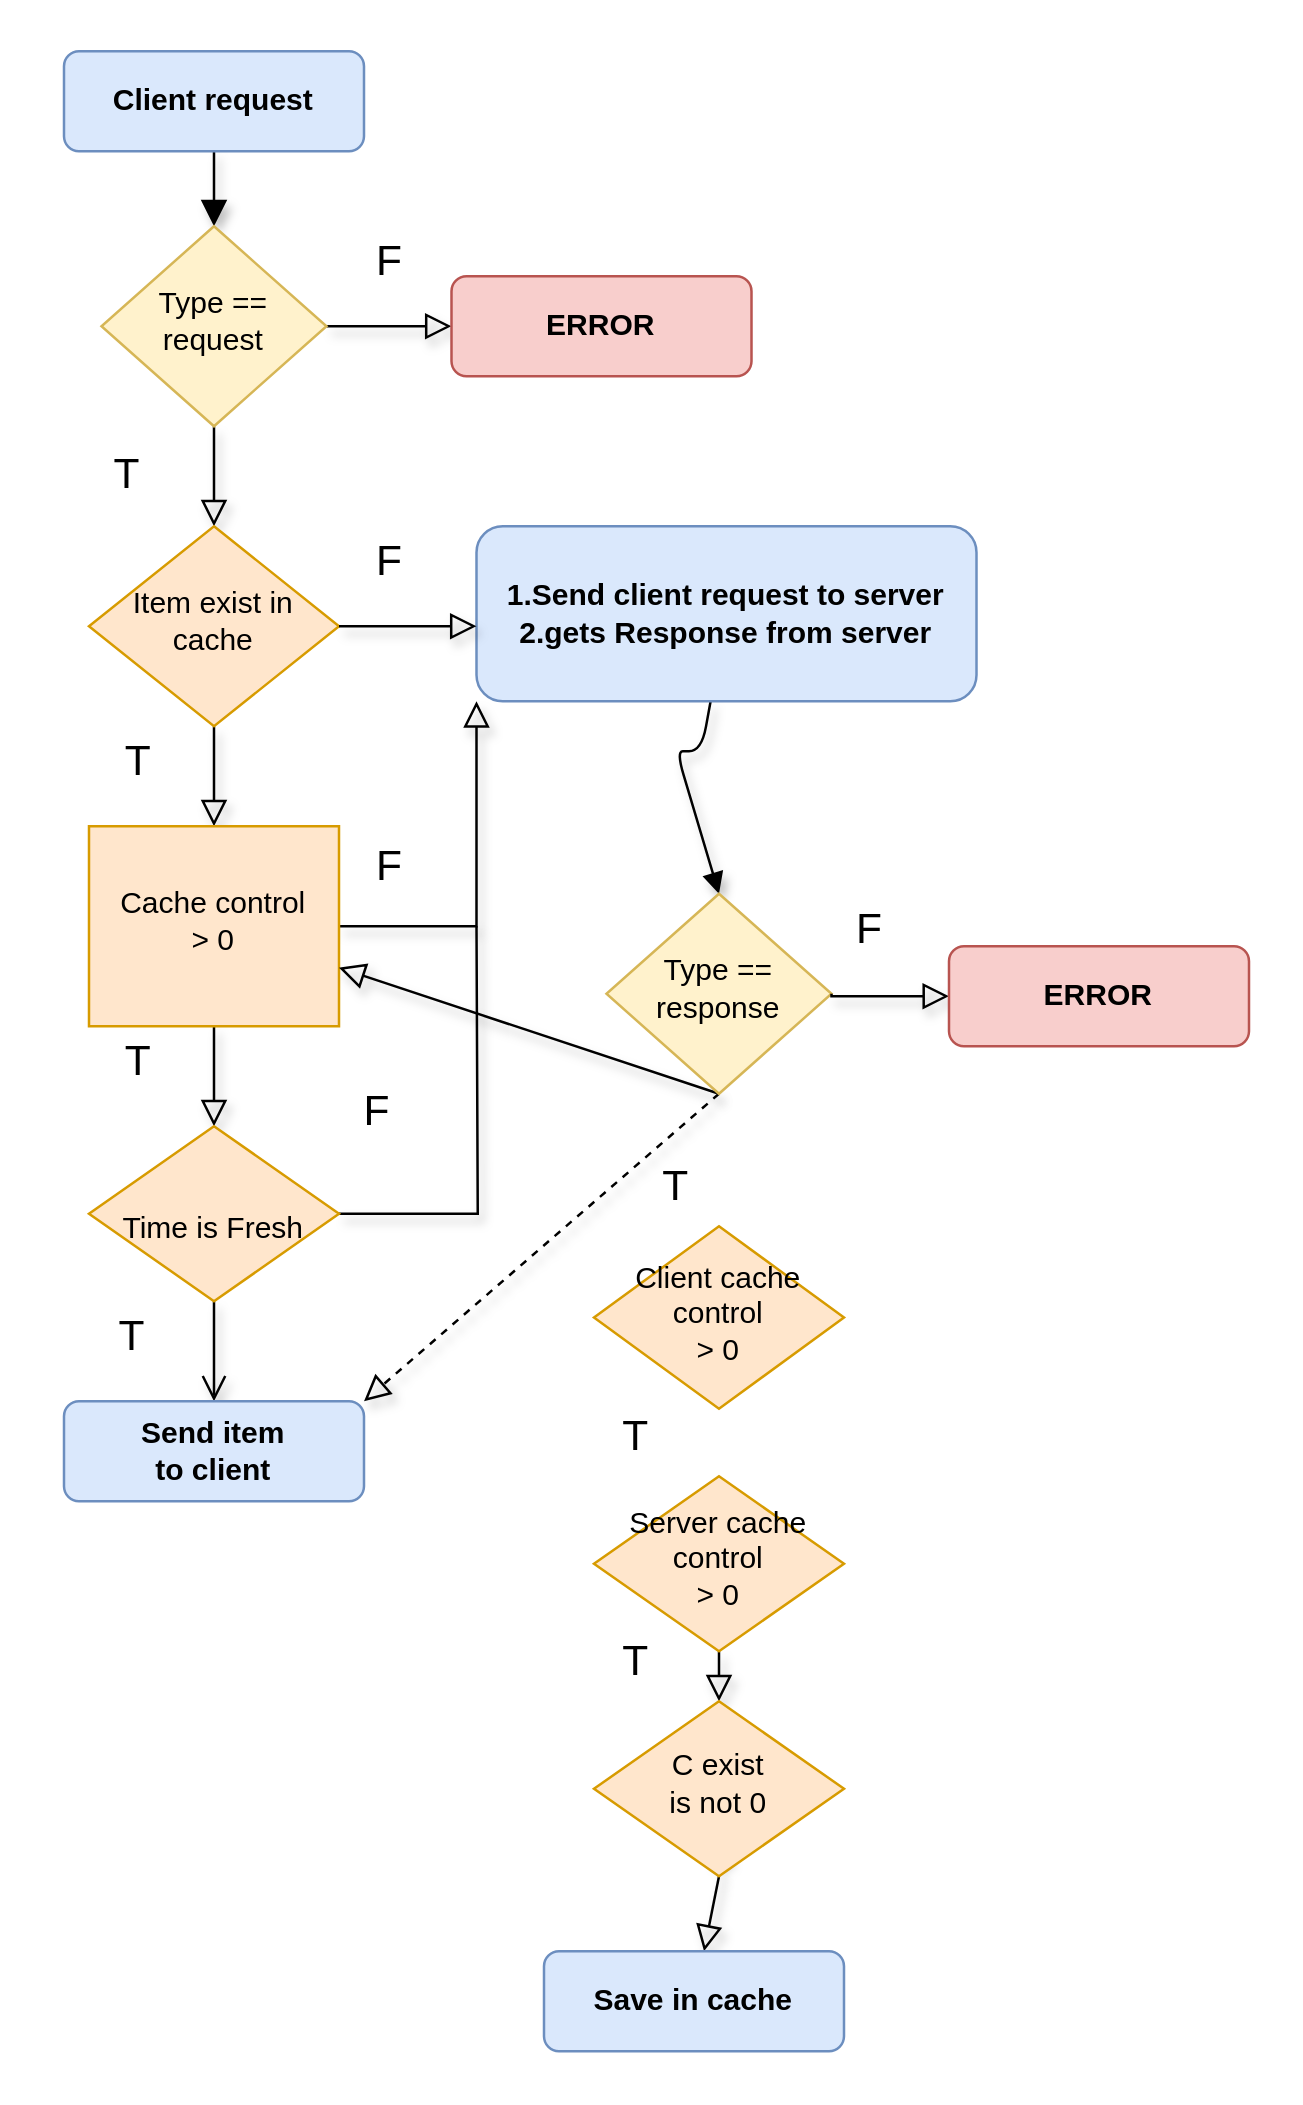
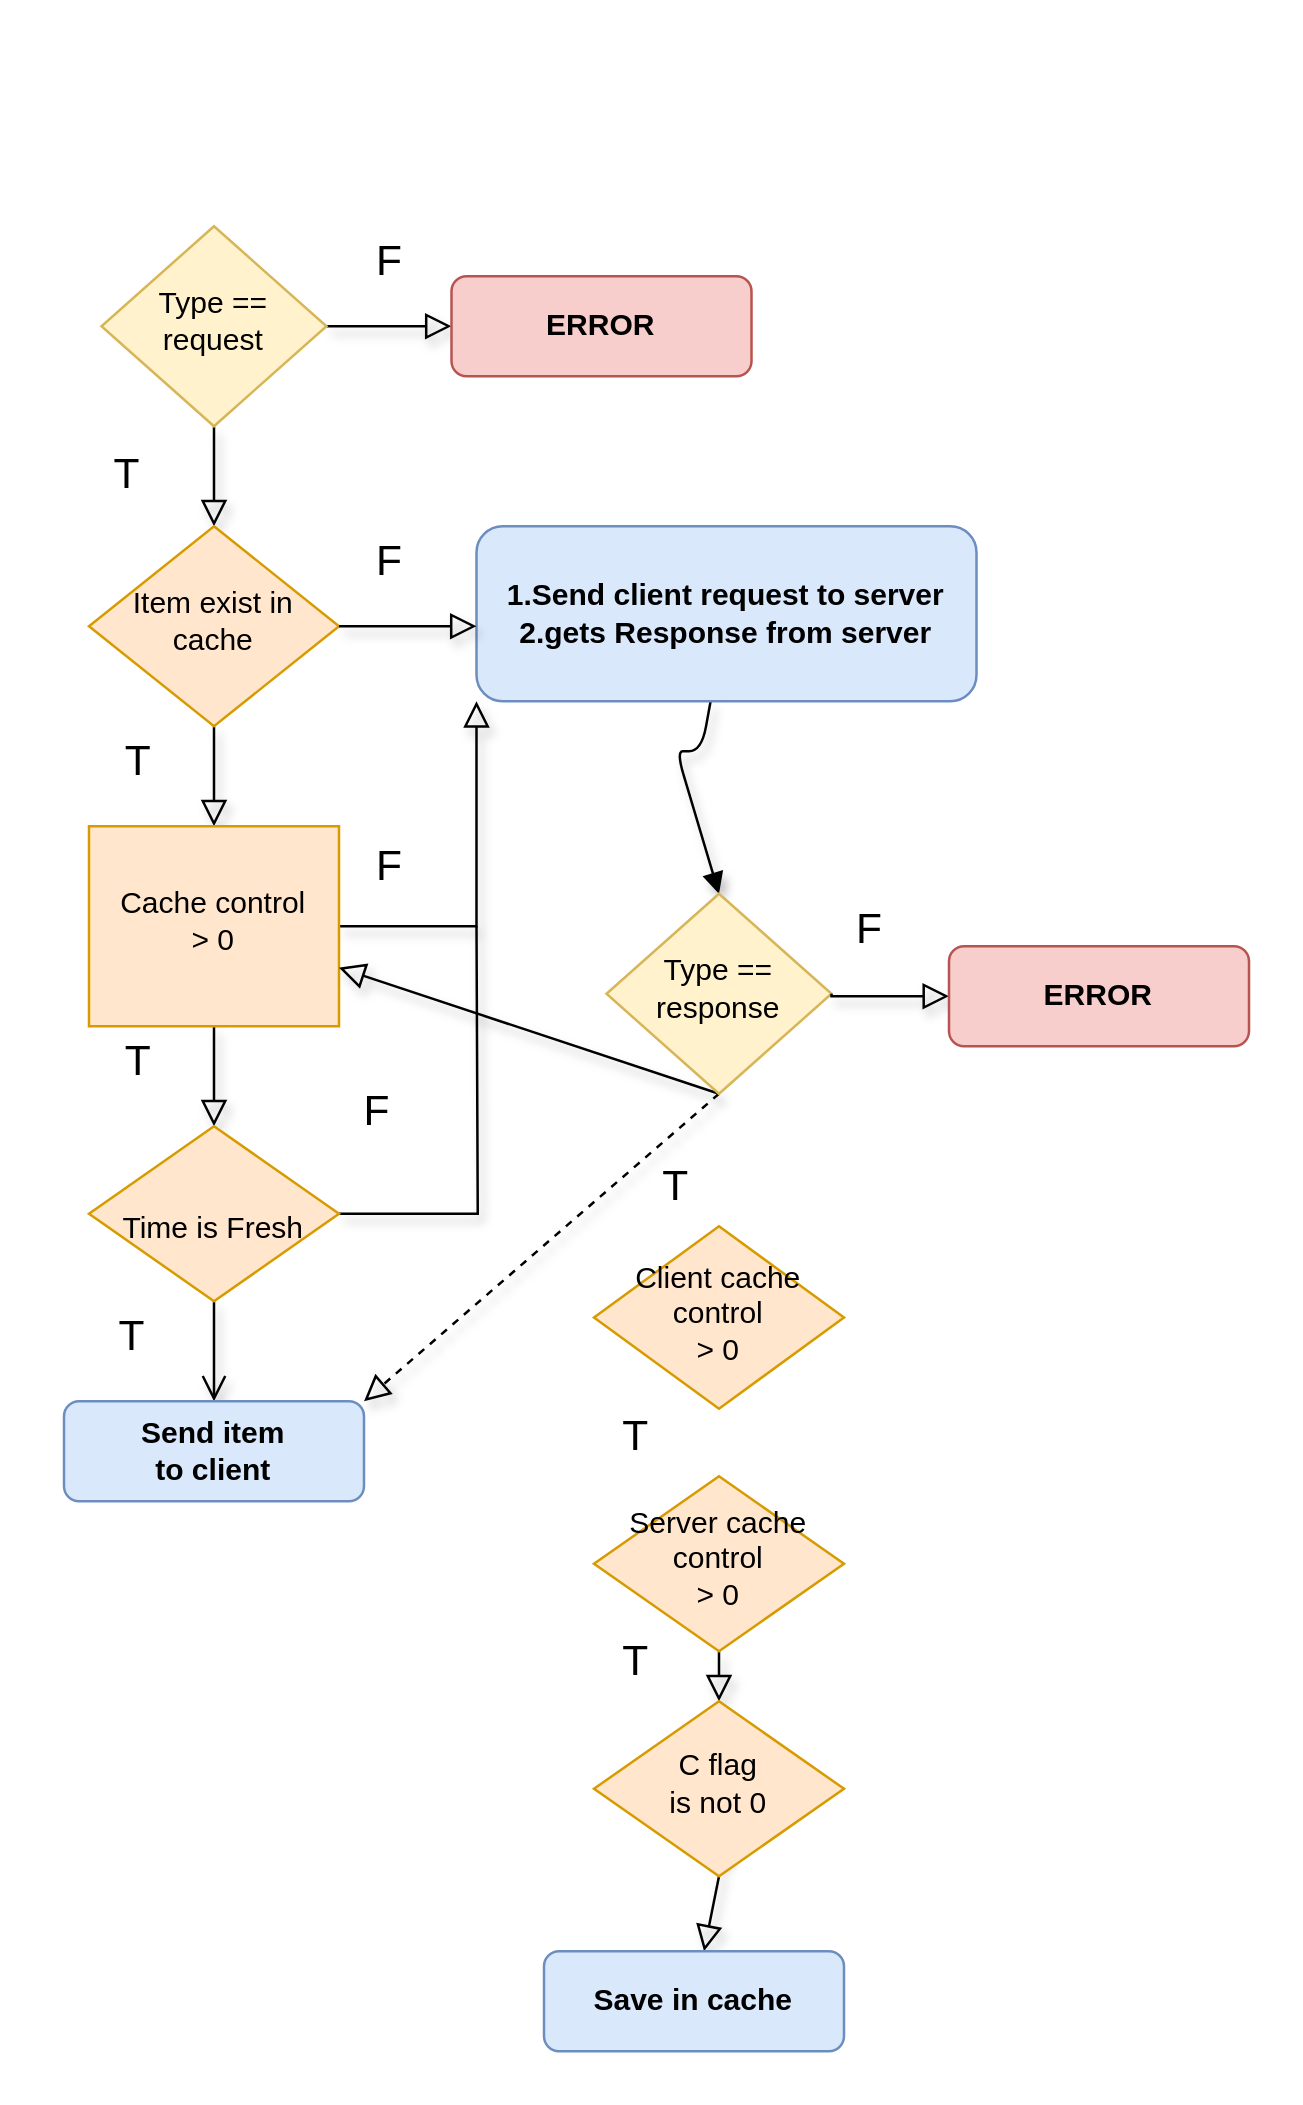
(214, 101) -> none
(214, 189) -> none
(719, 1784) -> (719, 1784)
